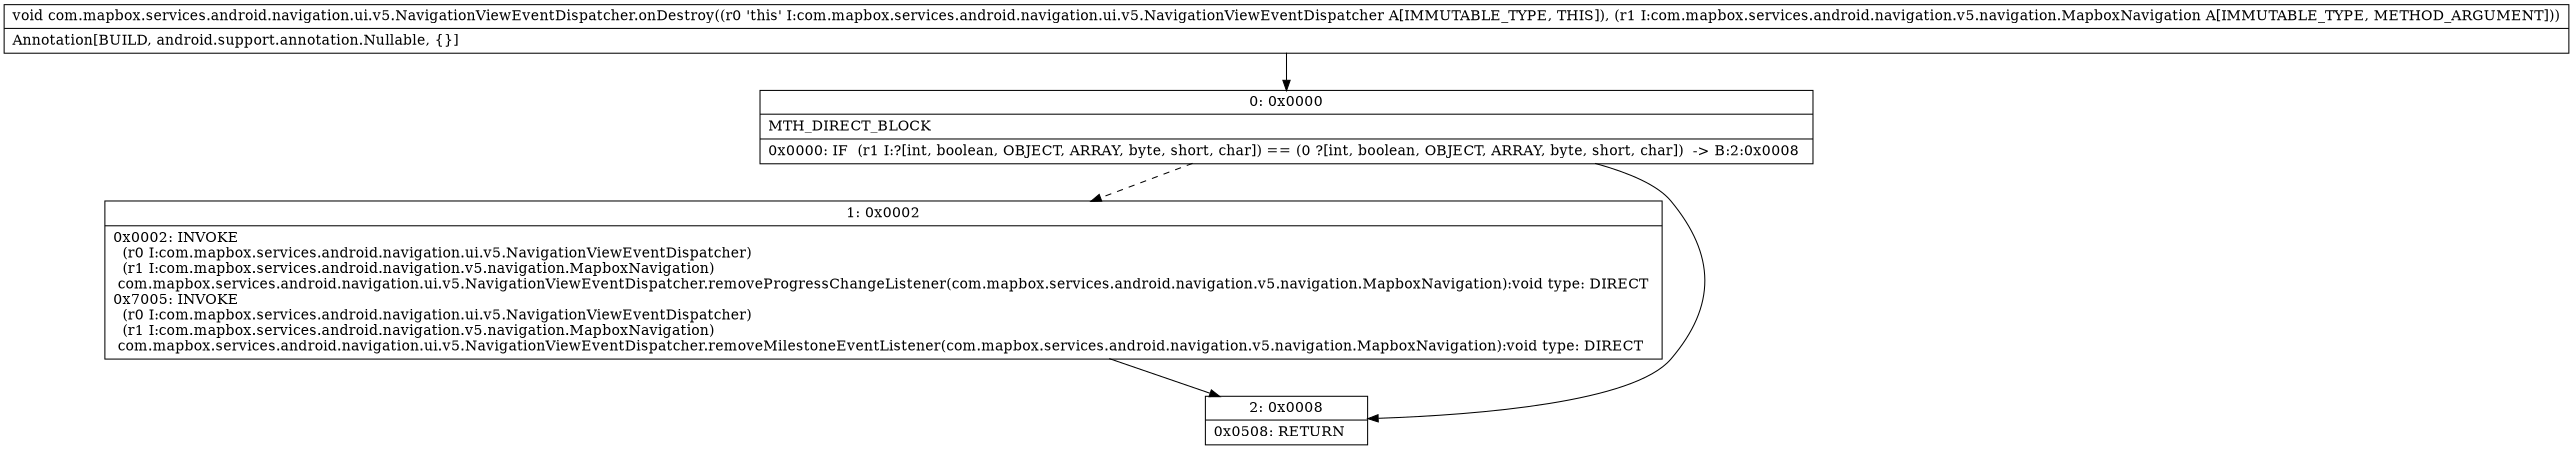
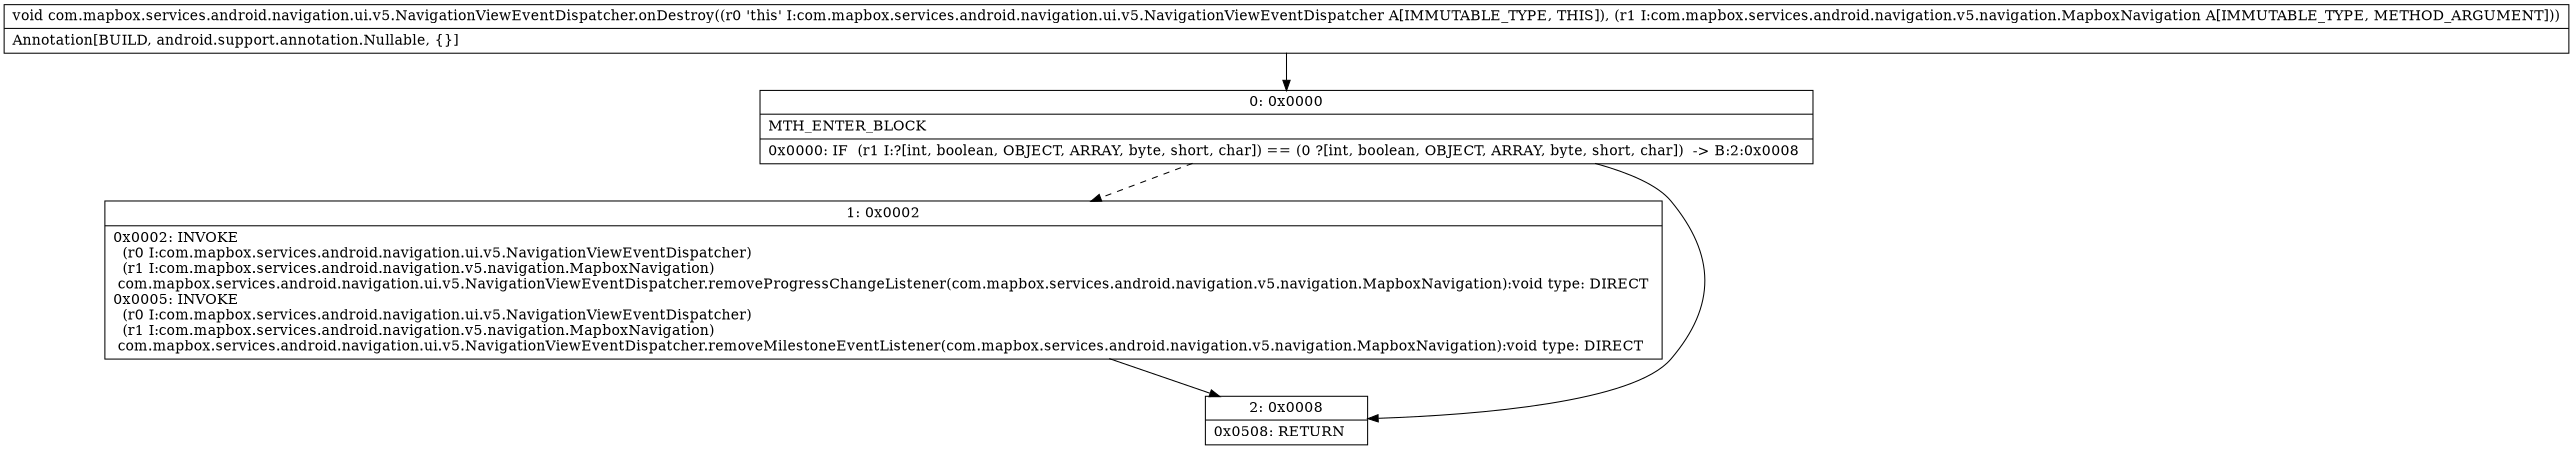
(850, 126) -> (848, 126)
(181, 300) -> (181, 300)
